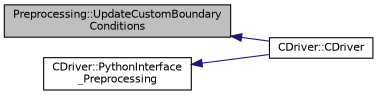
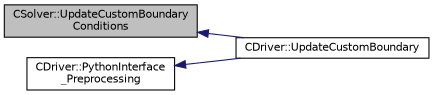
(117, 21) -> (101, 21)
(321, 48) -> (332, 48)
